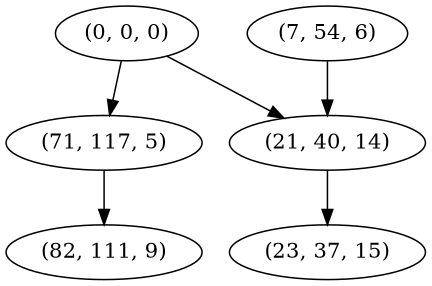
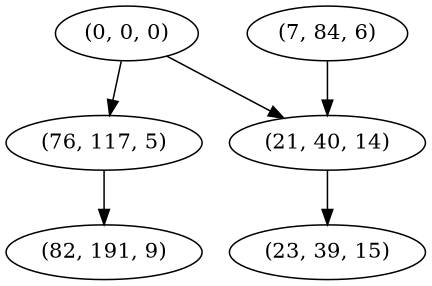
(327, 33) -> (327, 33)
(104, 143) -> (104, 143)
(104, 252) -> (104, 252)
(327, 252) -> (327, 252)
